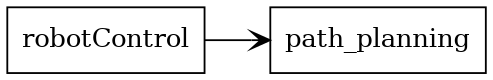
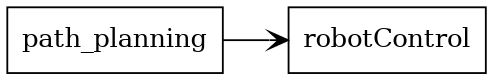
(228, 40) -> (246, 40)
